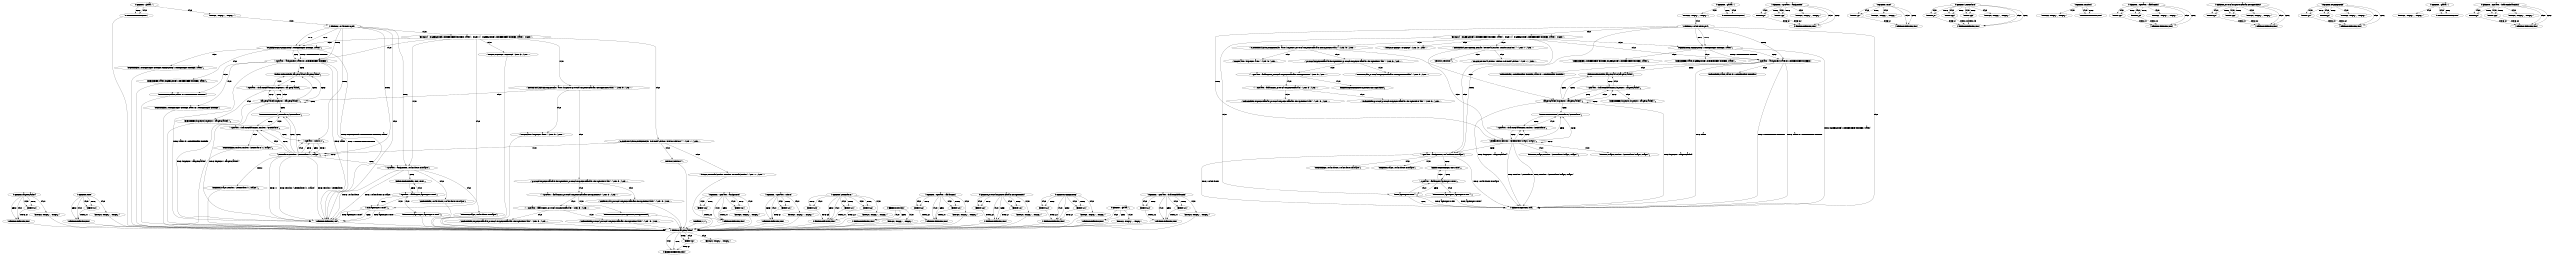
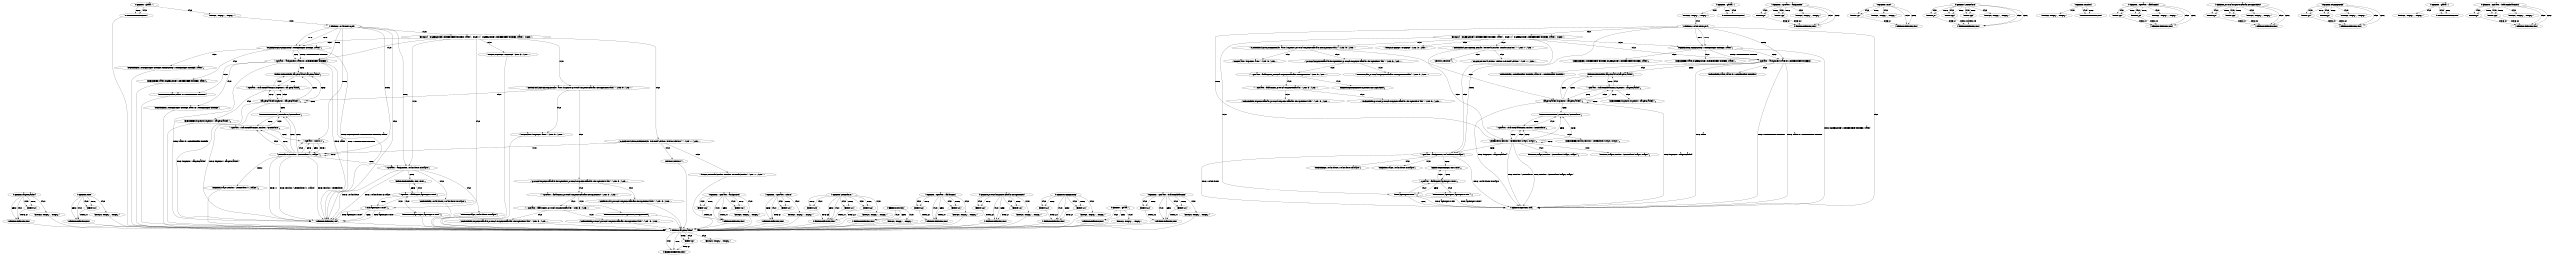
none -> (1592, 141)
(248, 148) -> none
(700, 221) -> none
